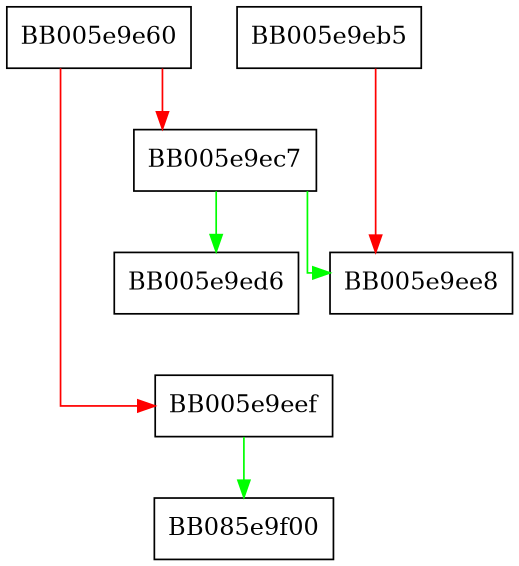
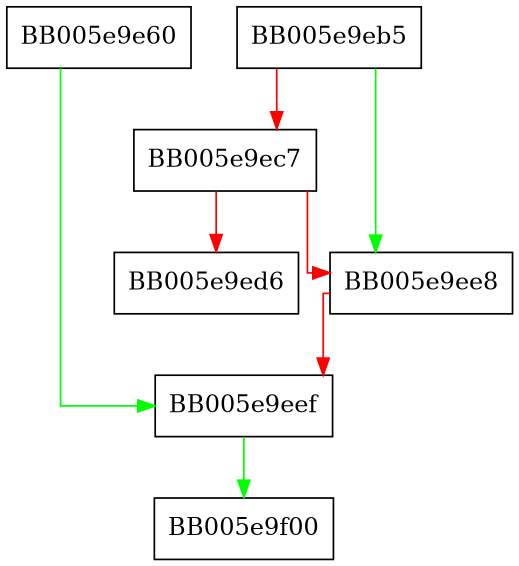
(162, 90) -> (277, 90)
(376, 152) -> (376, 152)
(216, 213) -> (216, 213)
(307, 235) -> (307, 235)
(61, 276) -> (61, 276)
none -> (323, 323)
(244, 529) -> (244, 529)
